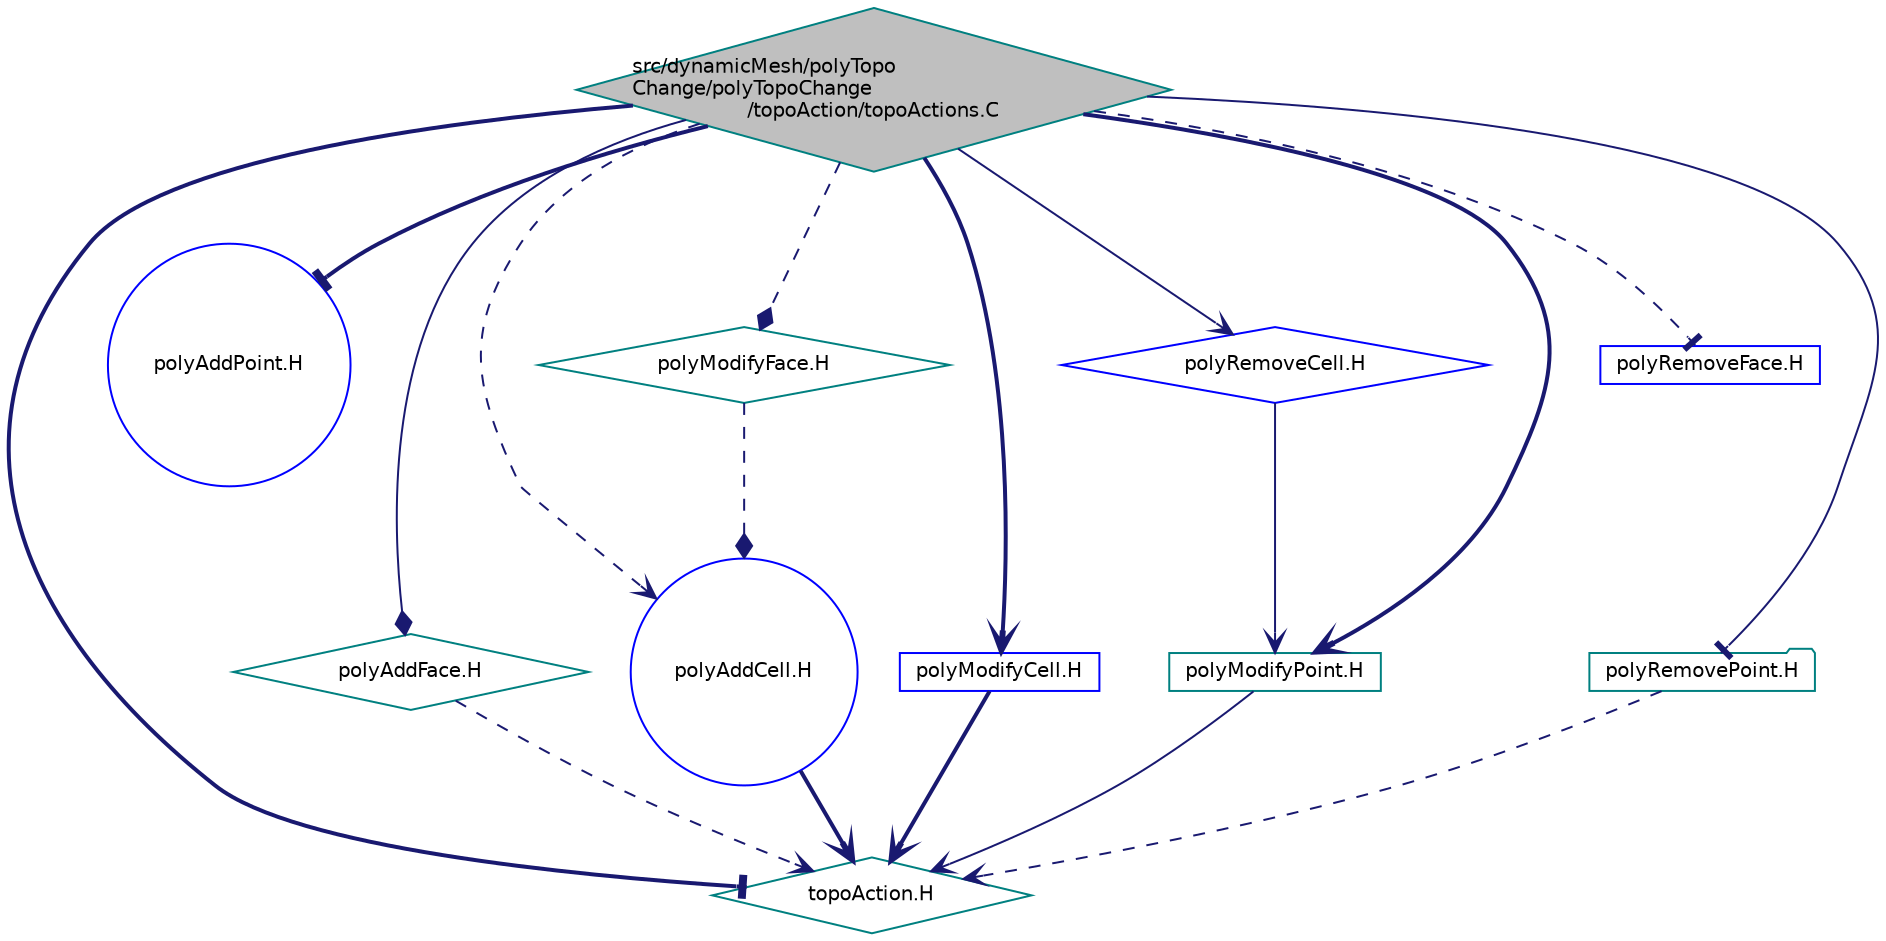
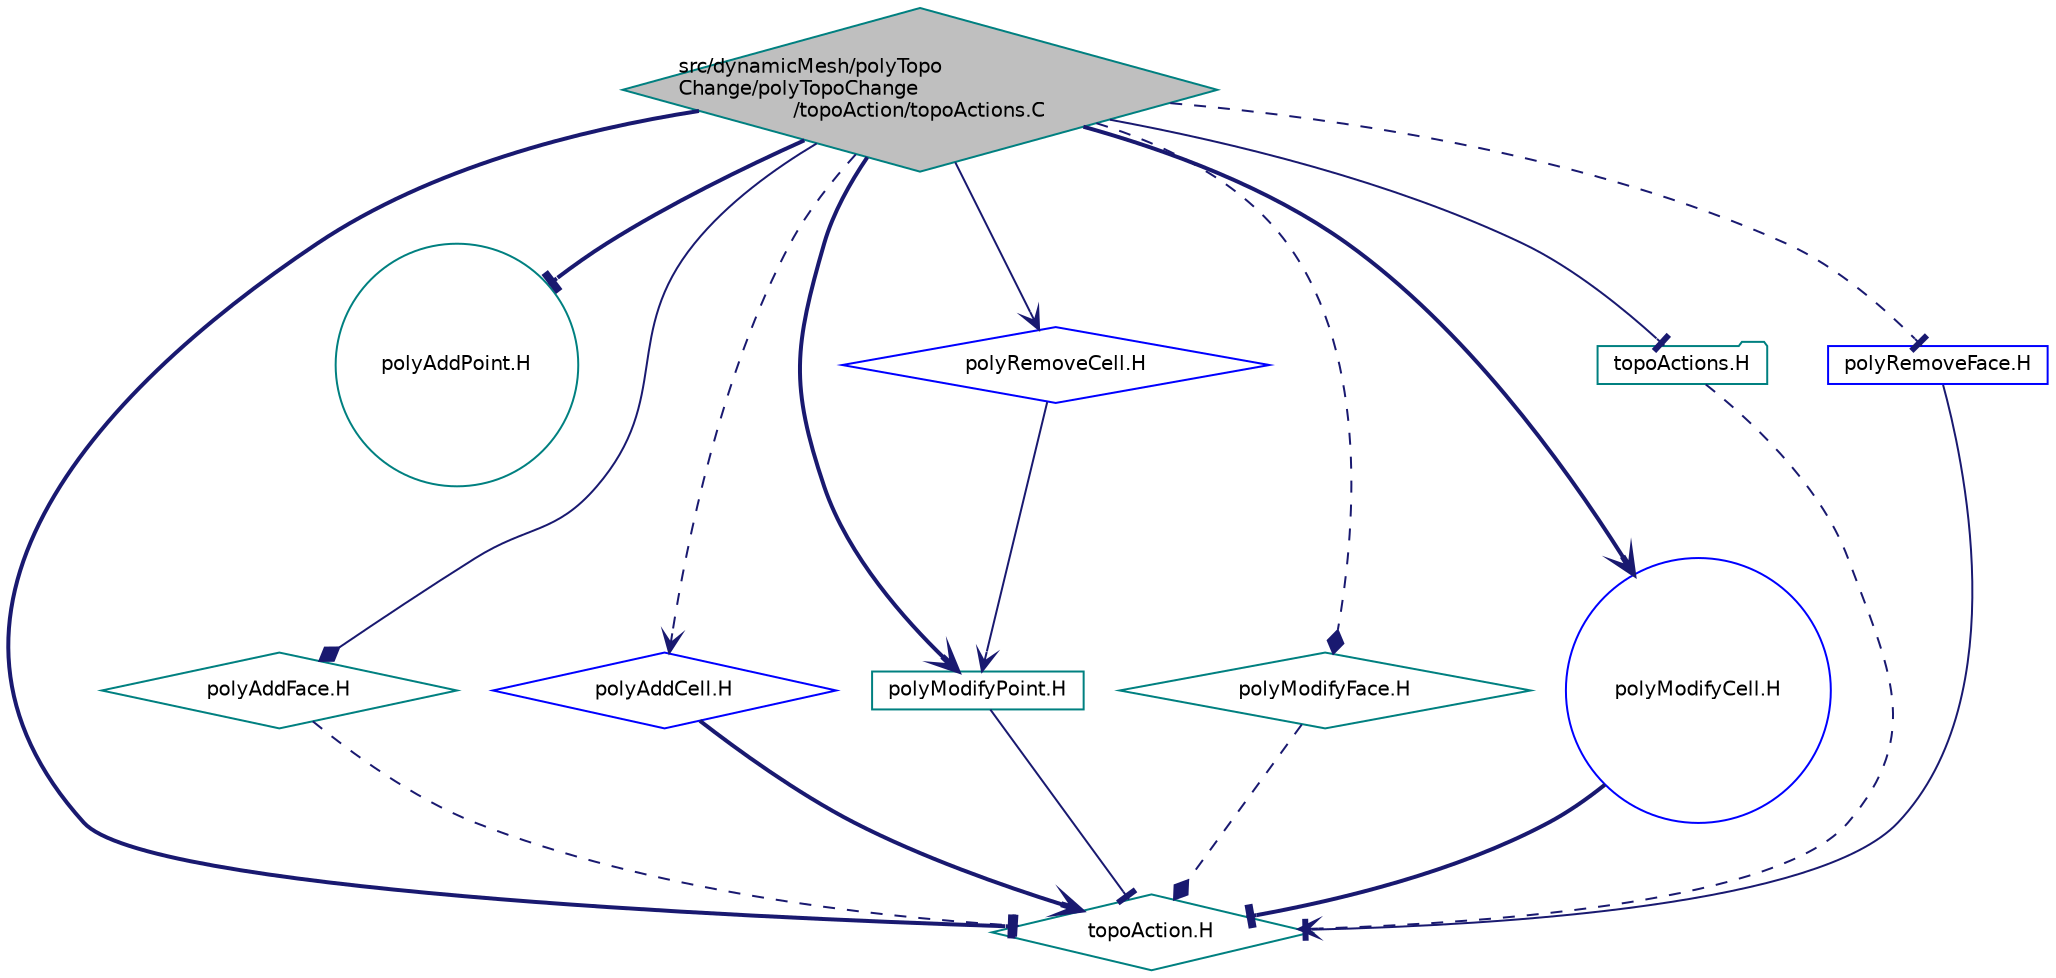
(229, 365) -> (457, 365)
(744, 468) -> (1245, 802)
(744, 672) -> (665, 690)
(1000, 672) -> (1698, 690)
(1702, 672) -> (1682, 365)
(945, 768) -> (1438, 869)
(621, 790) -> (644, 873)
(1109, 790) -> (1057, 801)
none -> (1835, 860)
